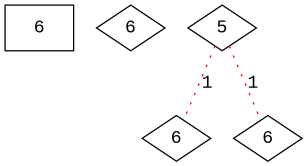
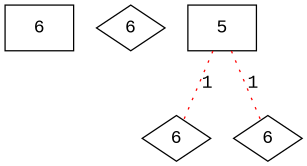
(222, 28) -> (222, 28)
